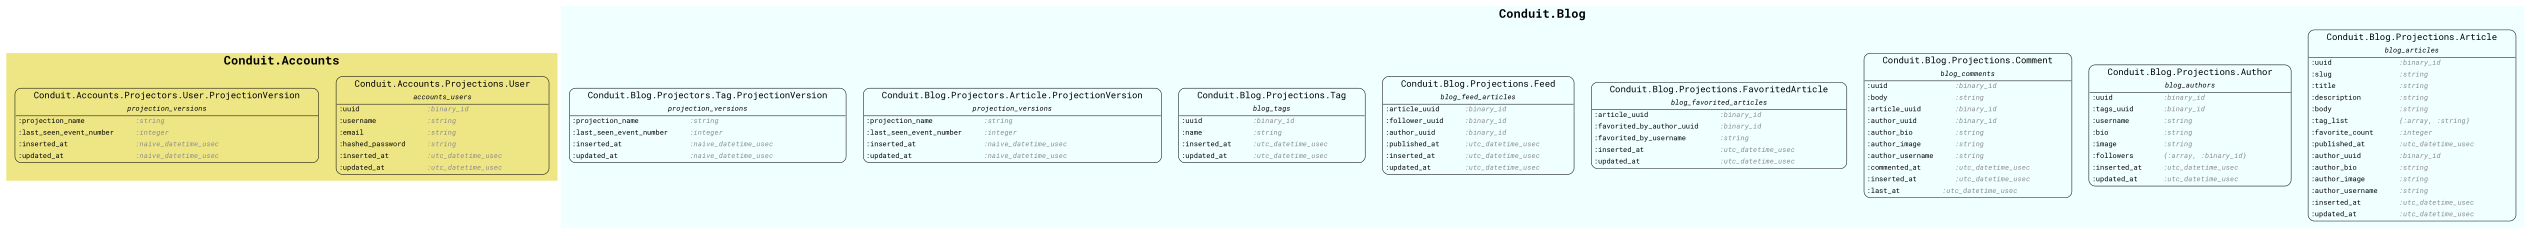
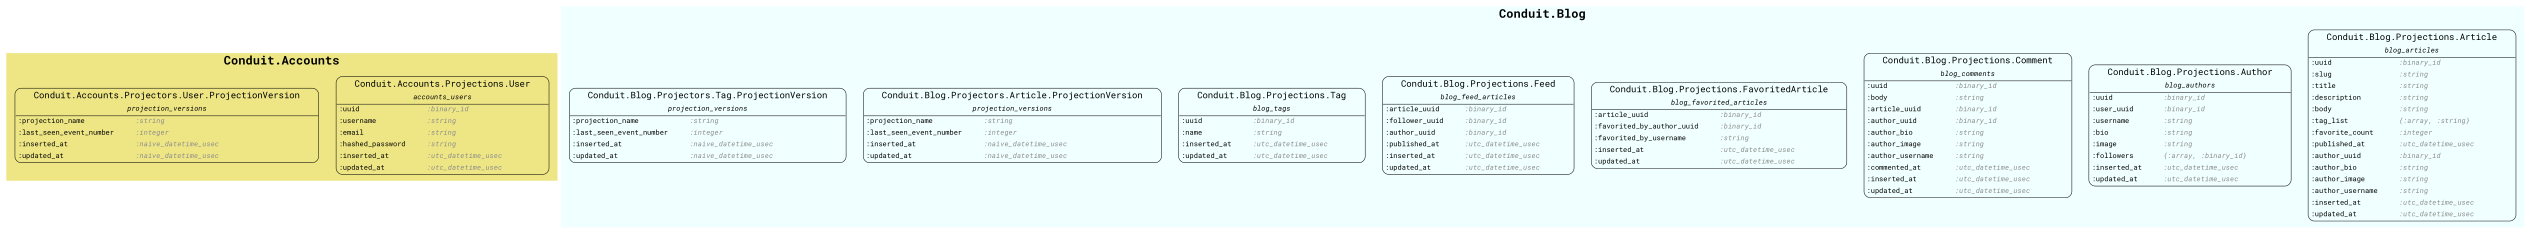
(2127, 109) -> (2127, 109)
(1904, 191) -> (1911, 191)
